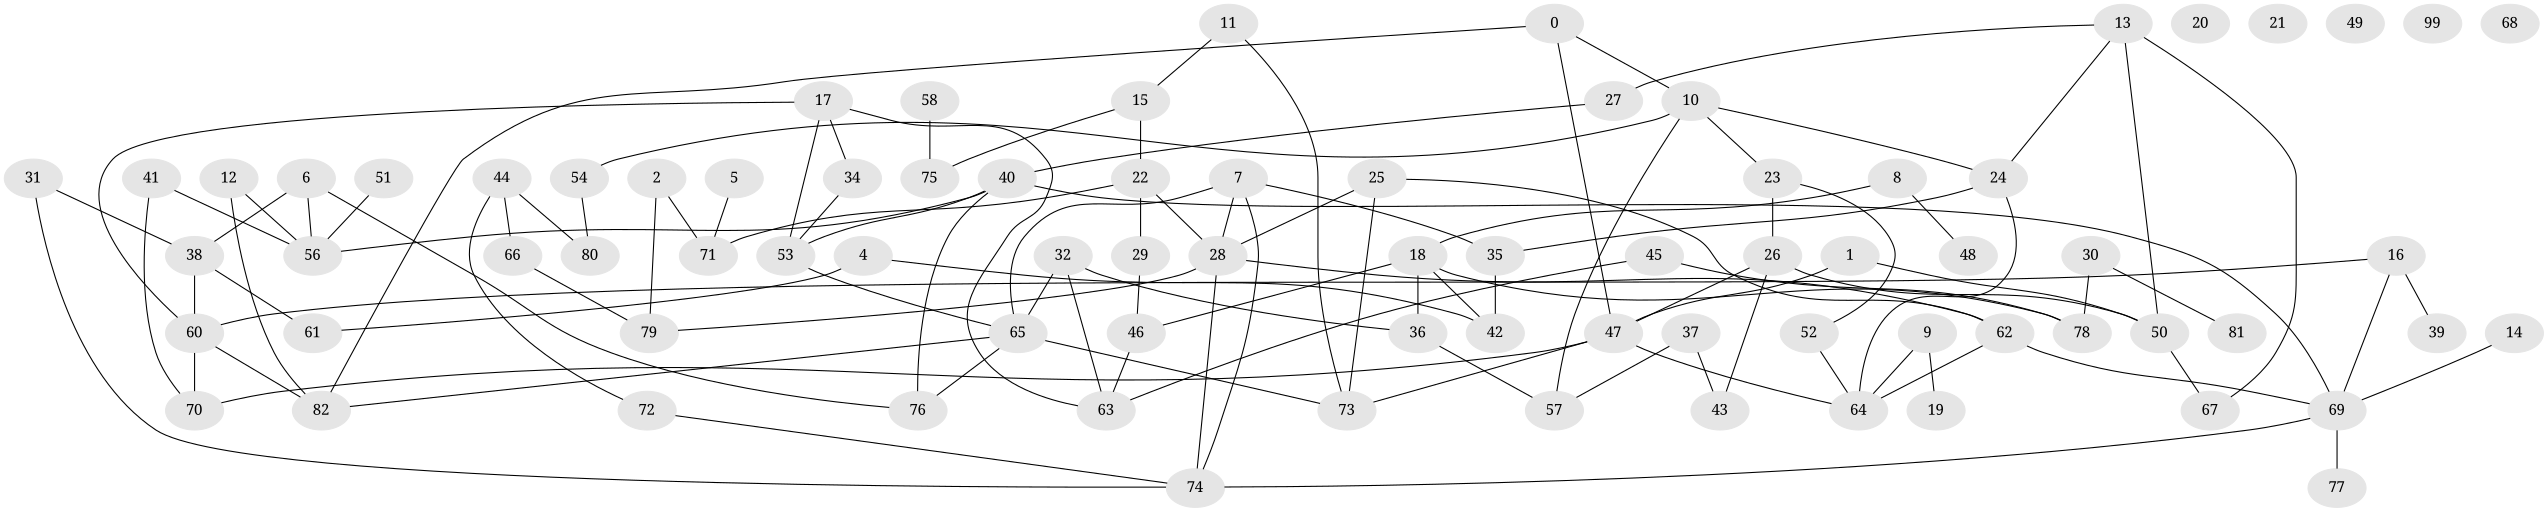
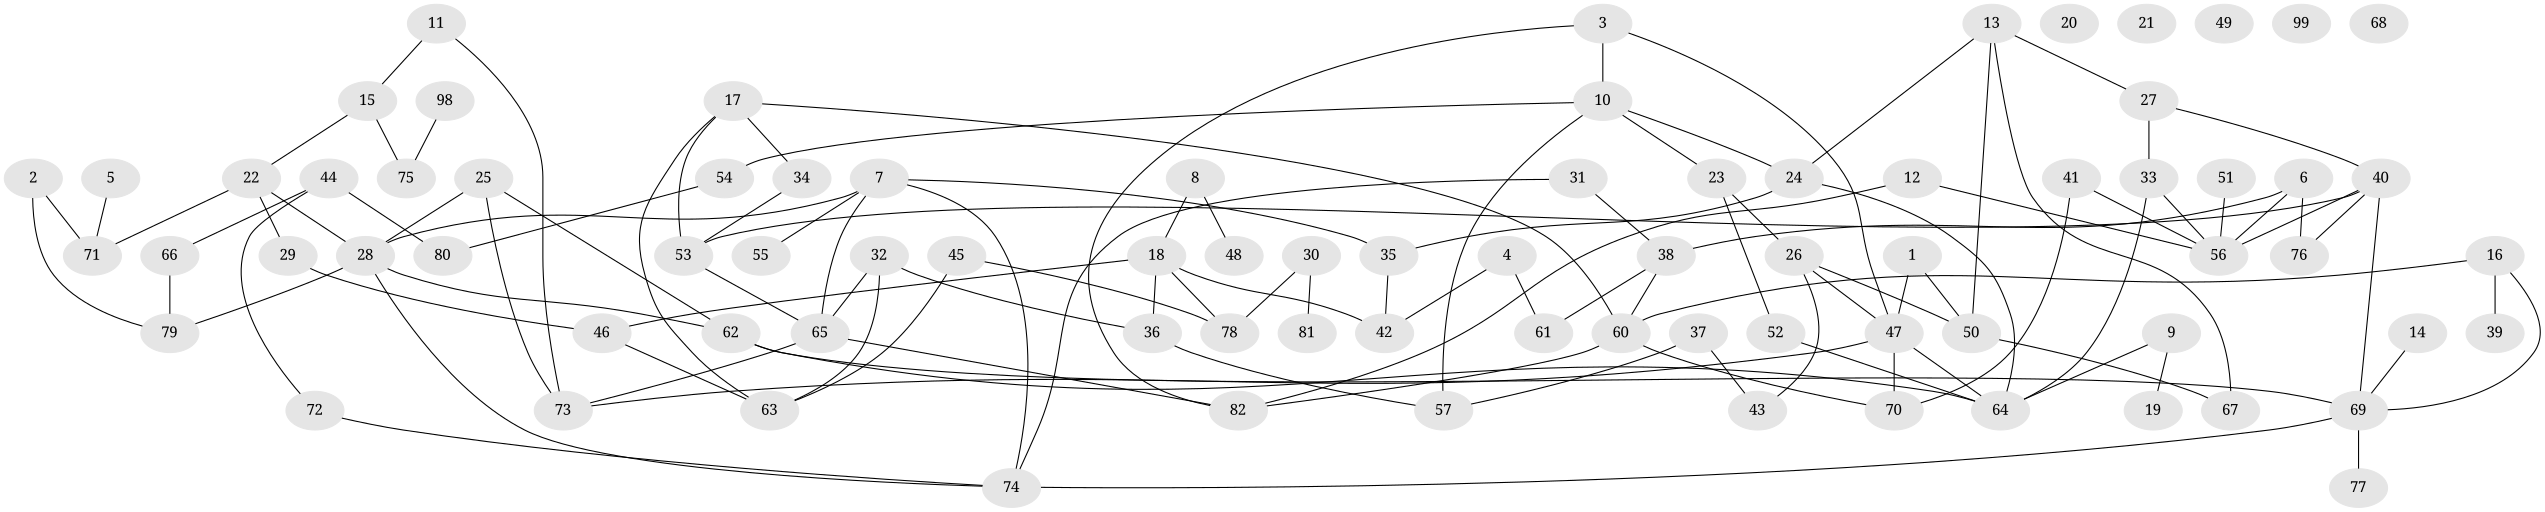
(1554, 24) -> (1603, 24)
(930, 101) -> (445, 101)
none -> (2149, 178)
none -> (761, 256)
(971, 370) -> none
